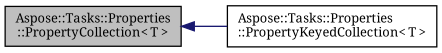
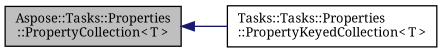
(332, 26) -> (332, 26)
